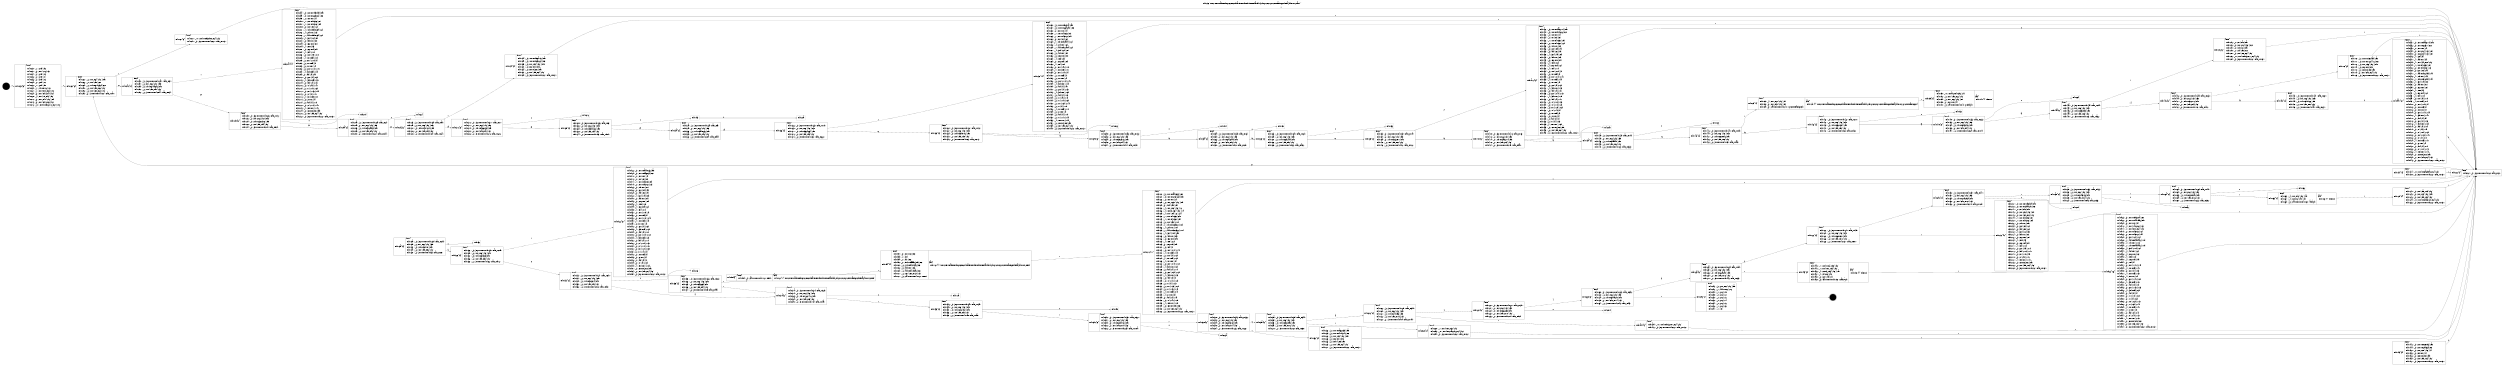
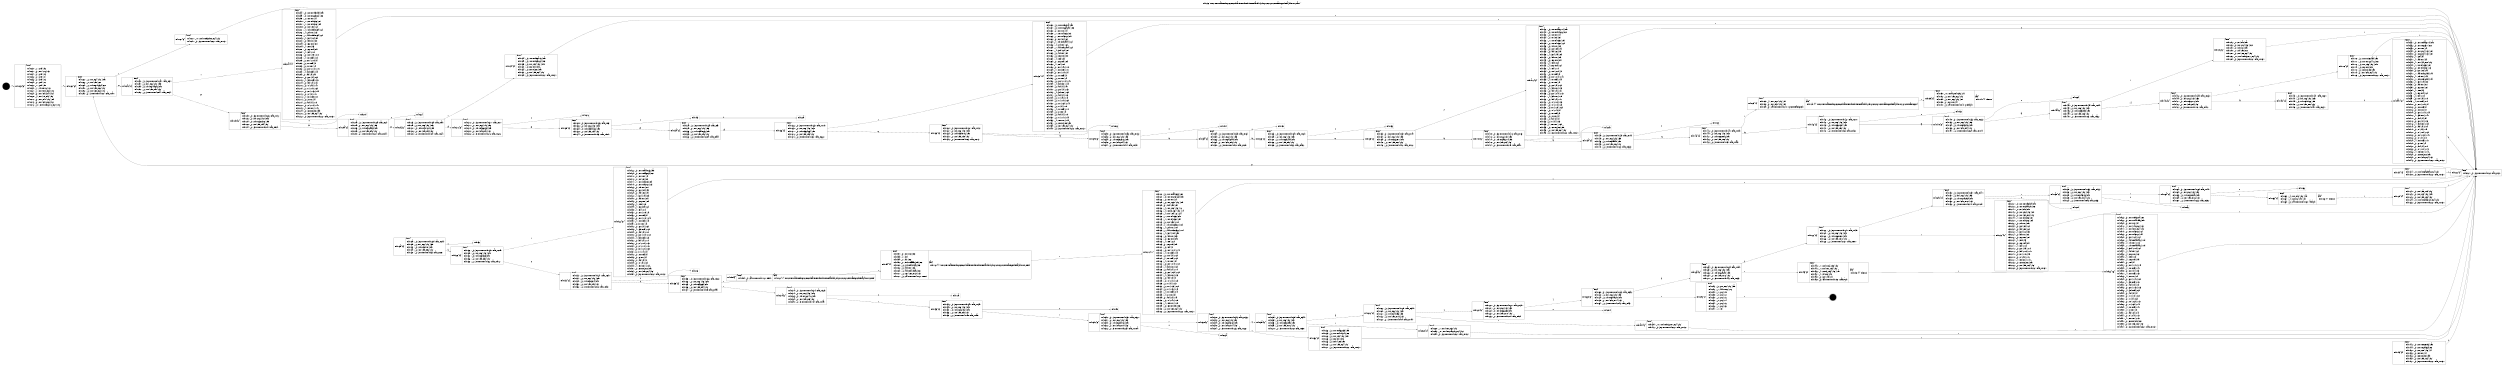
(693, 296) -> (640, 283)
